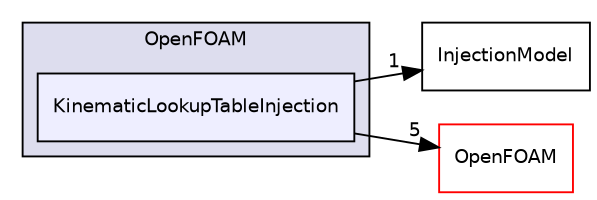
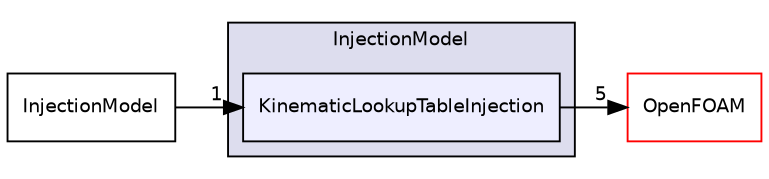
(196, 41) -> (401, 41)
(381, 77) -> (200, 107)
